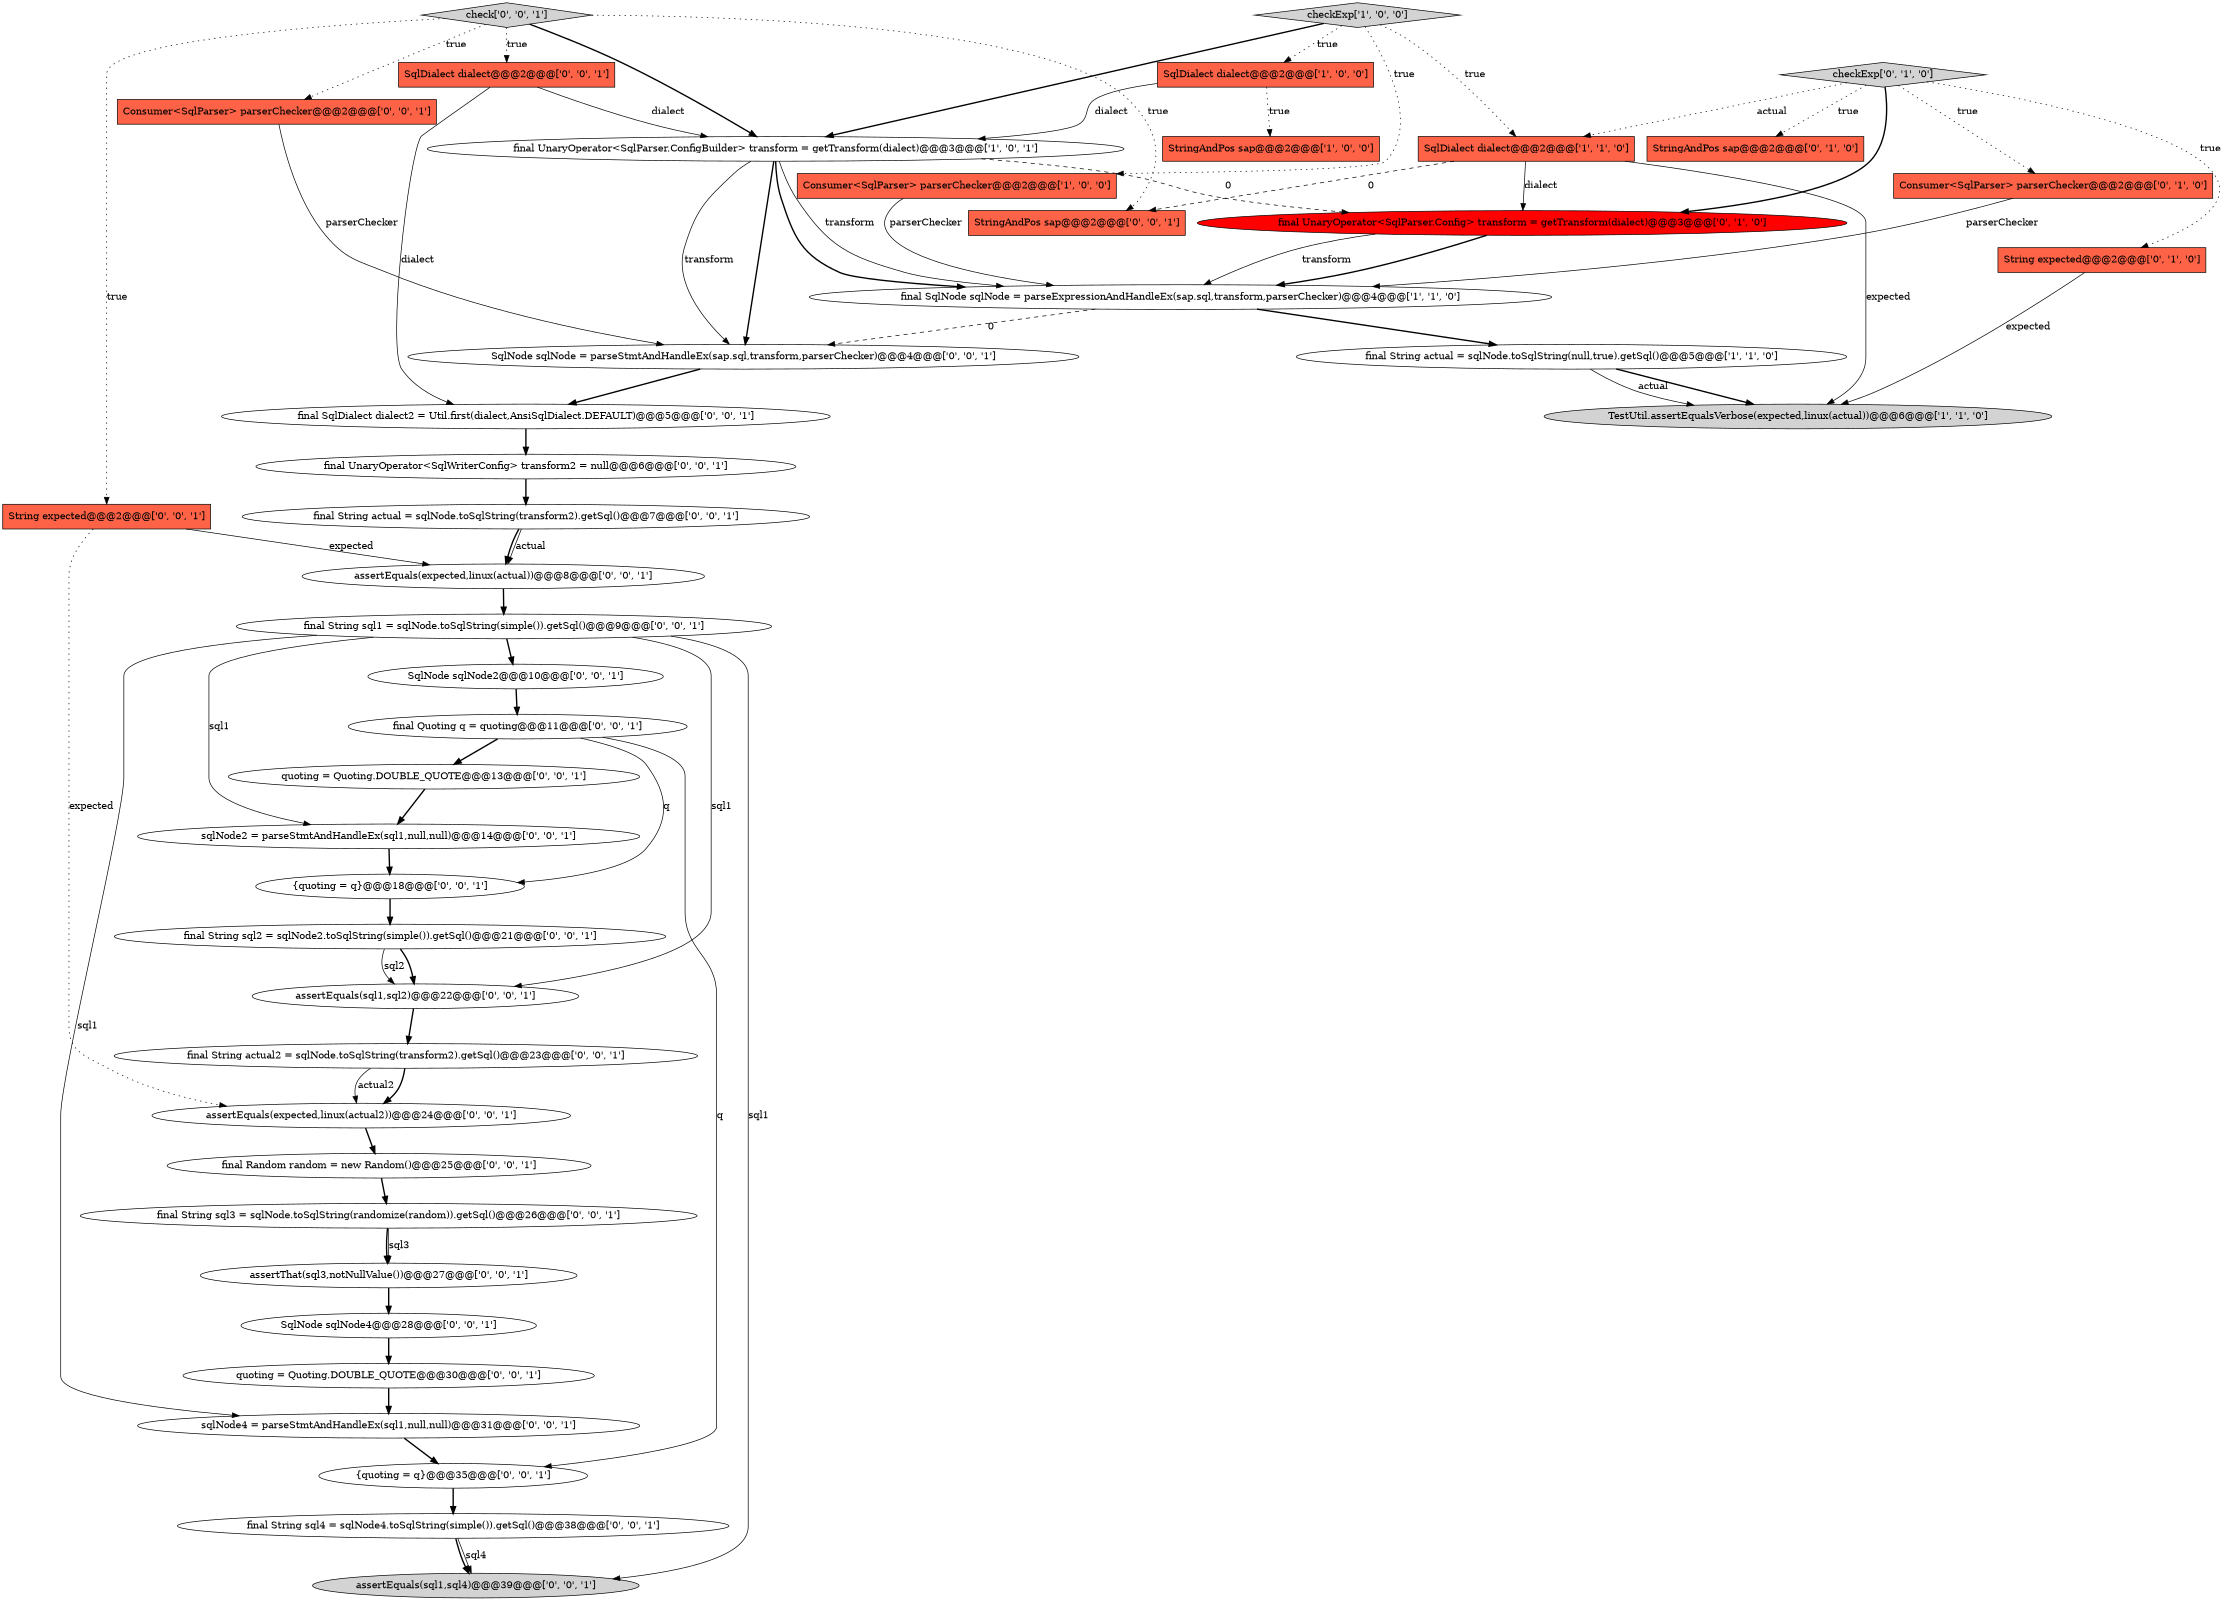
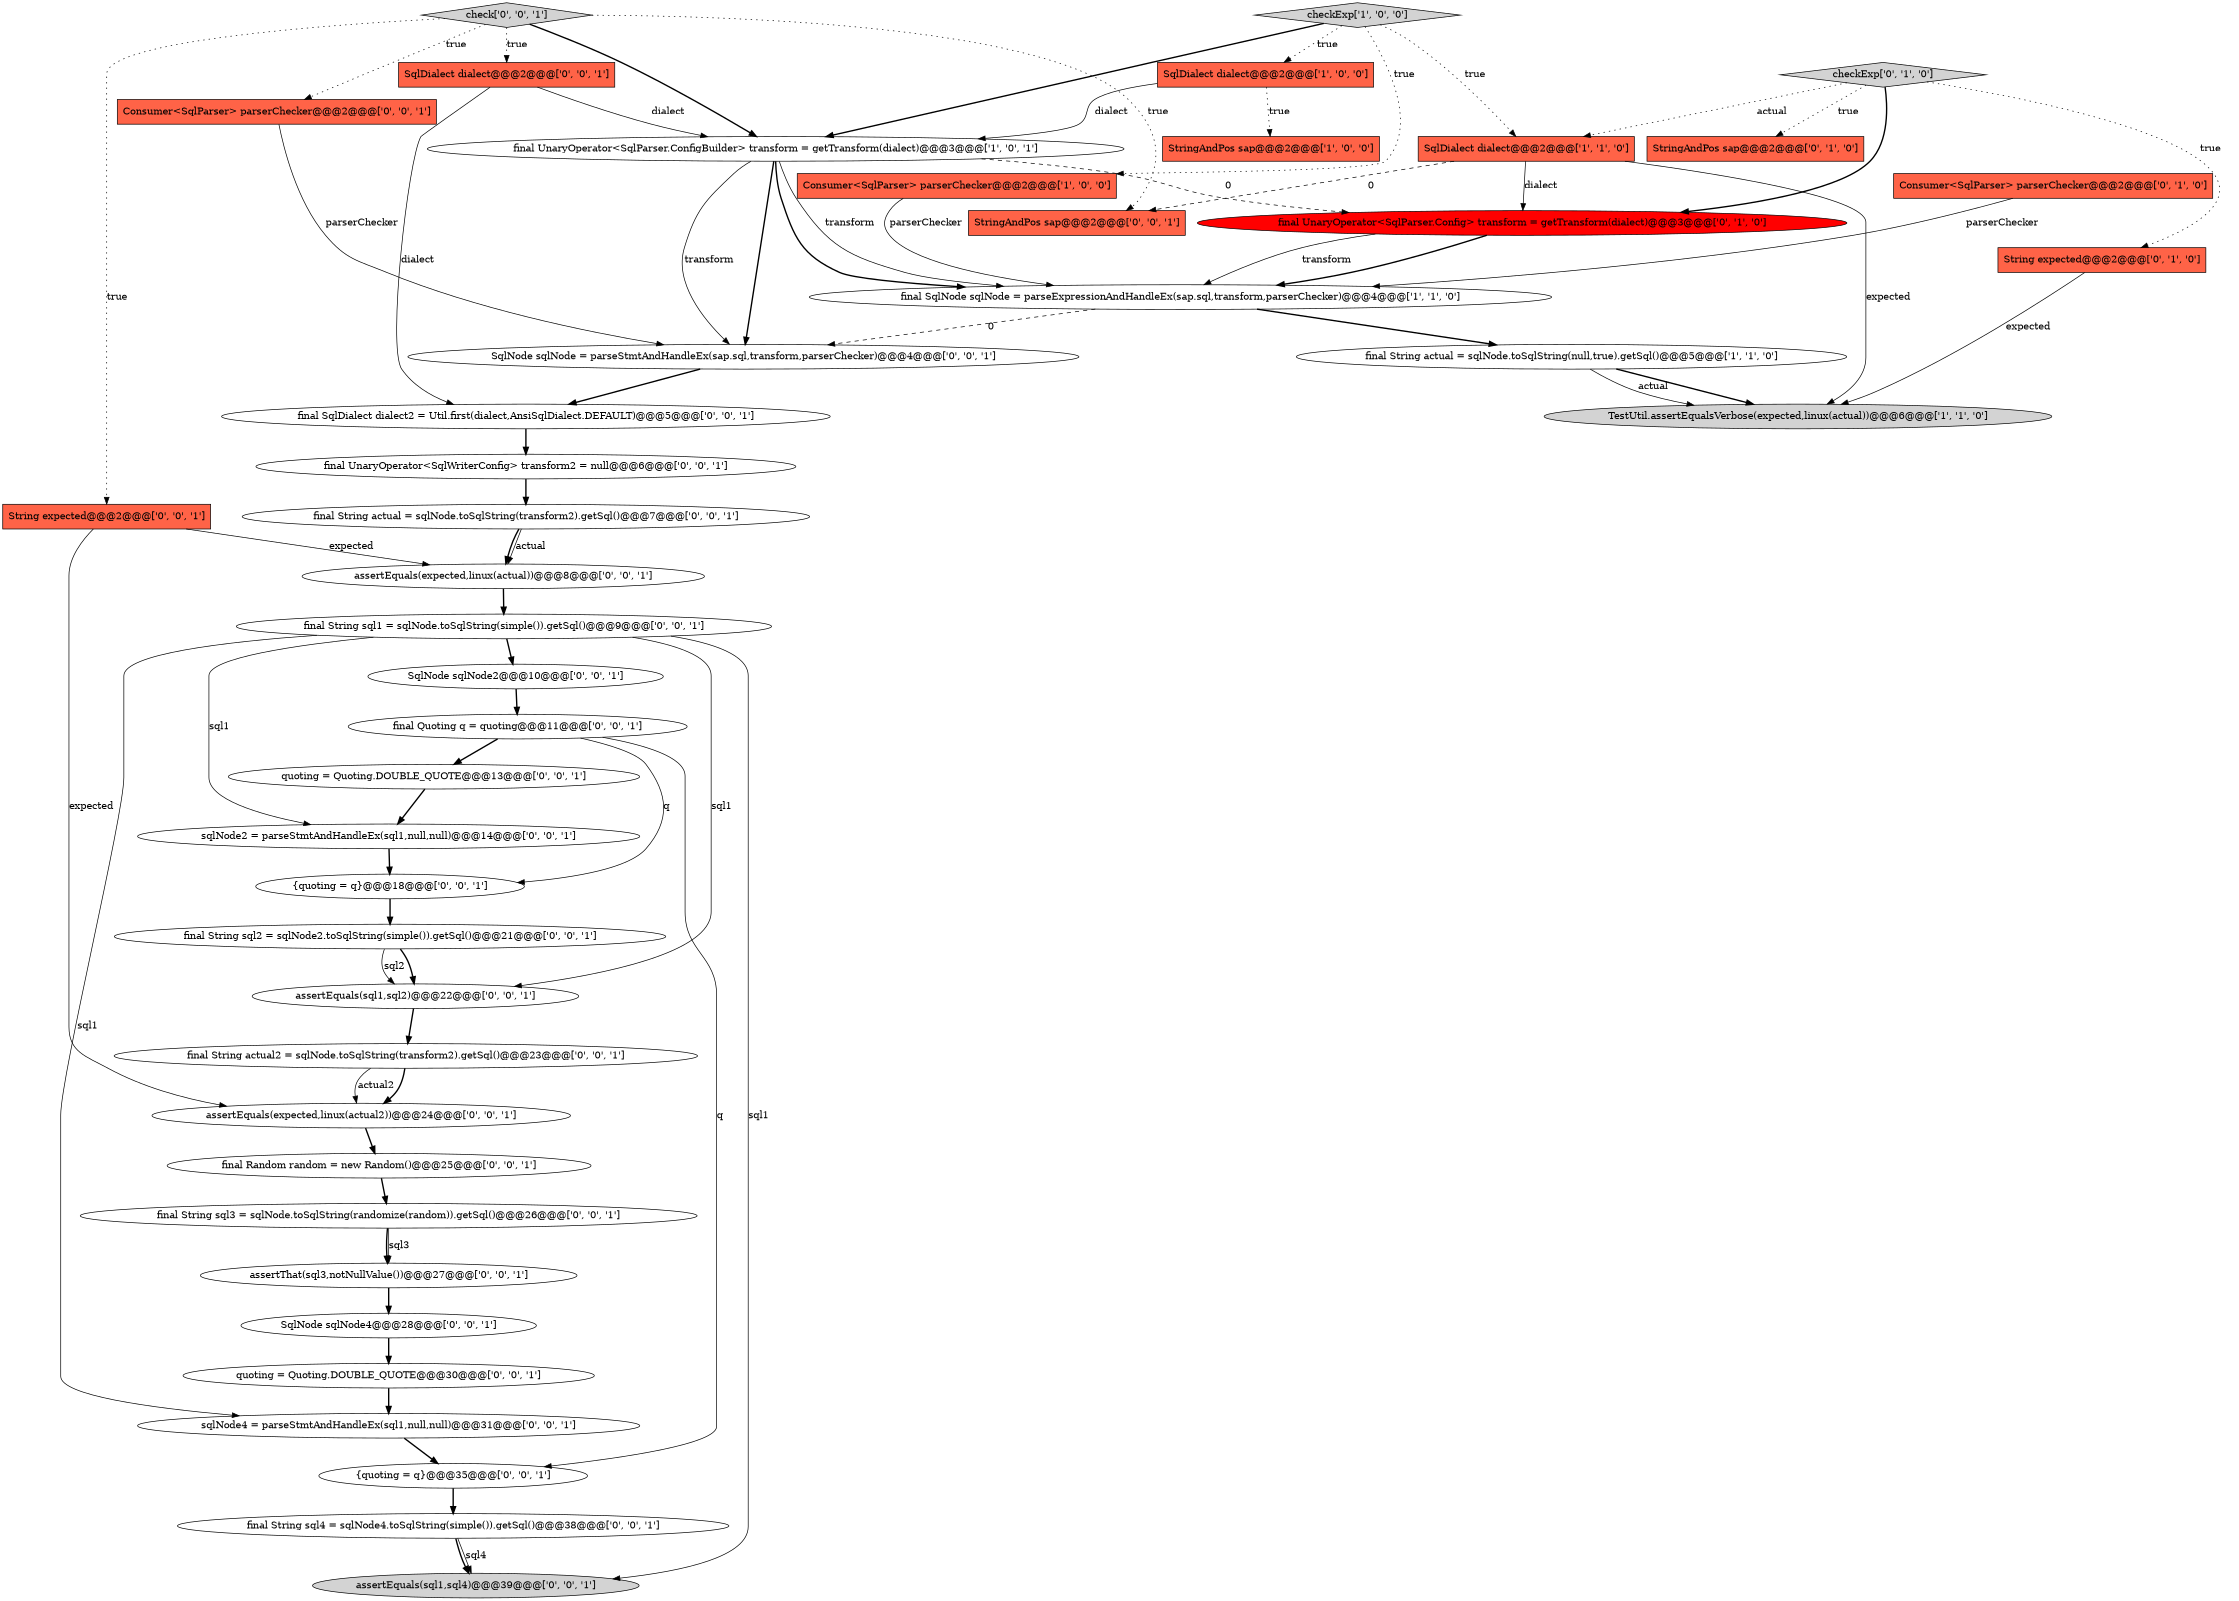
(1964, 128) -> none
(69, 864) -> (69, 864)
